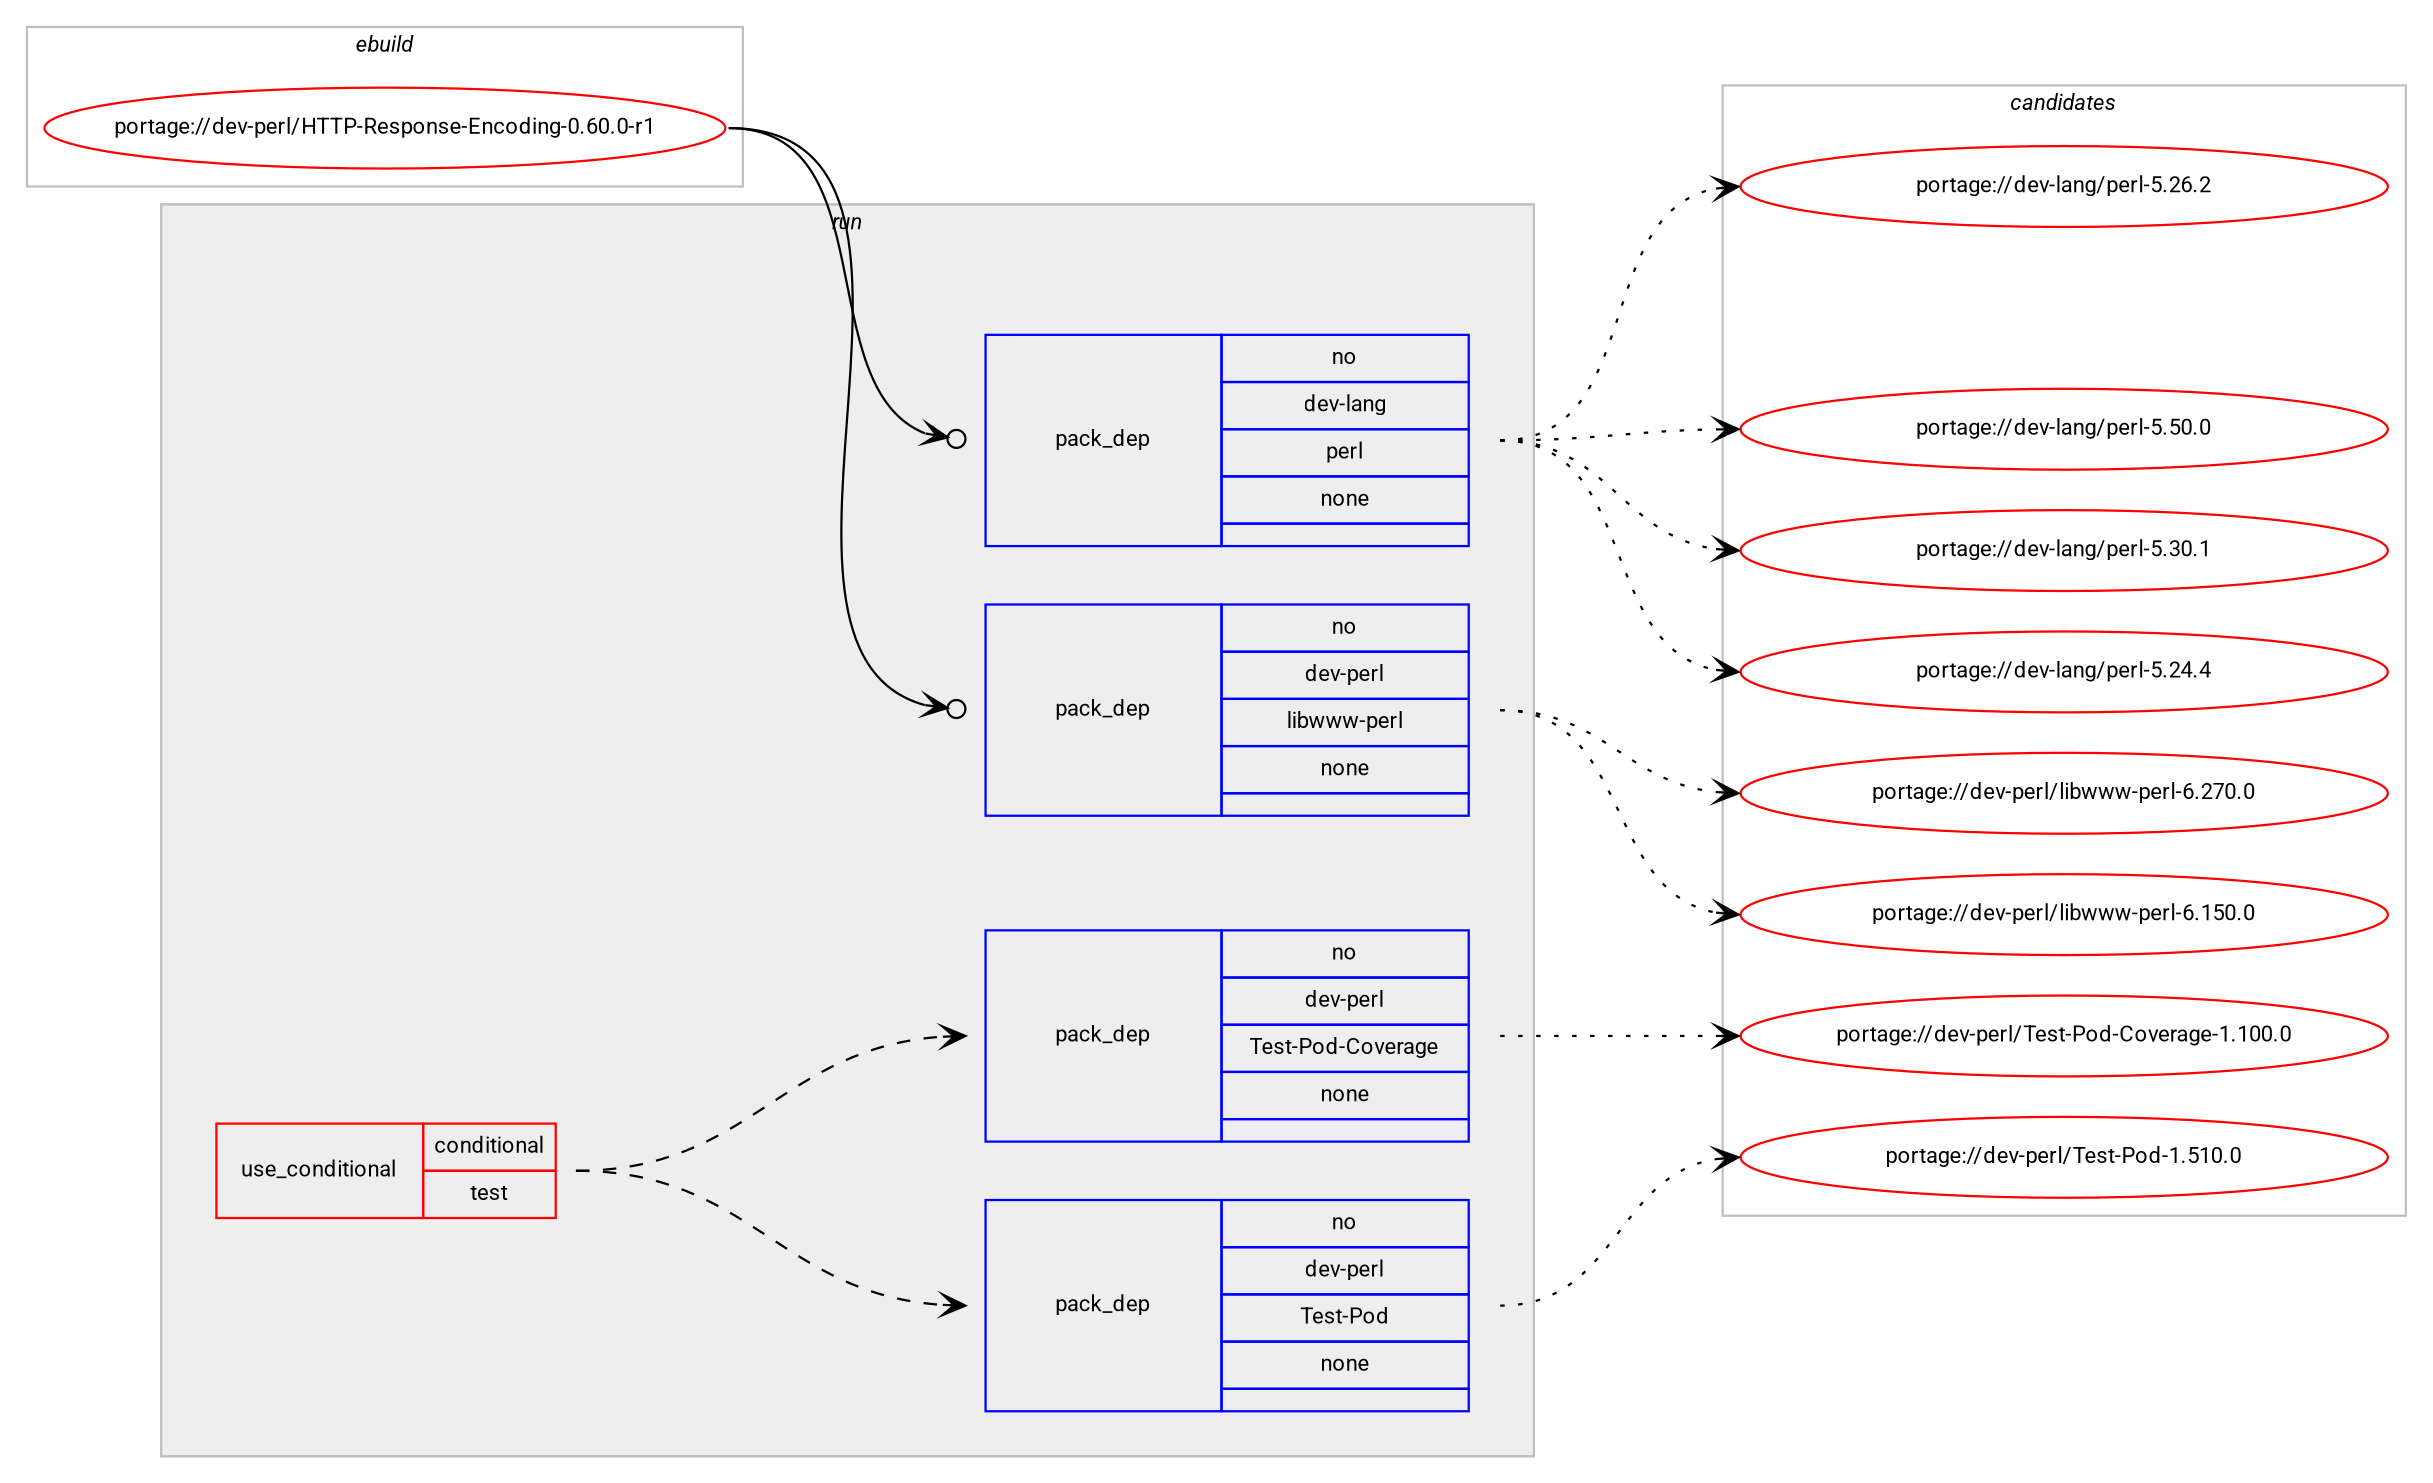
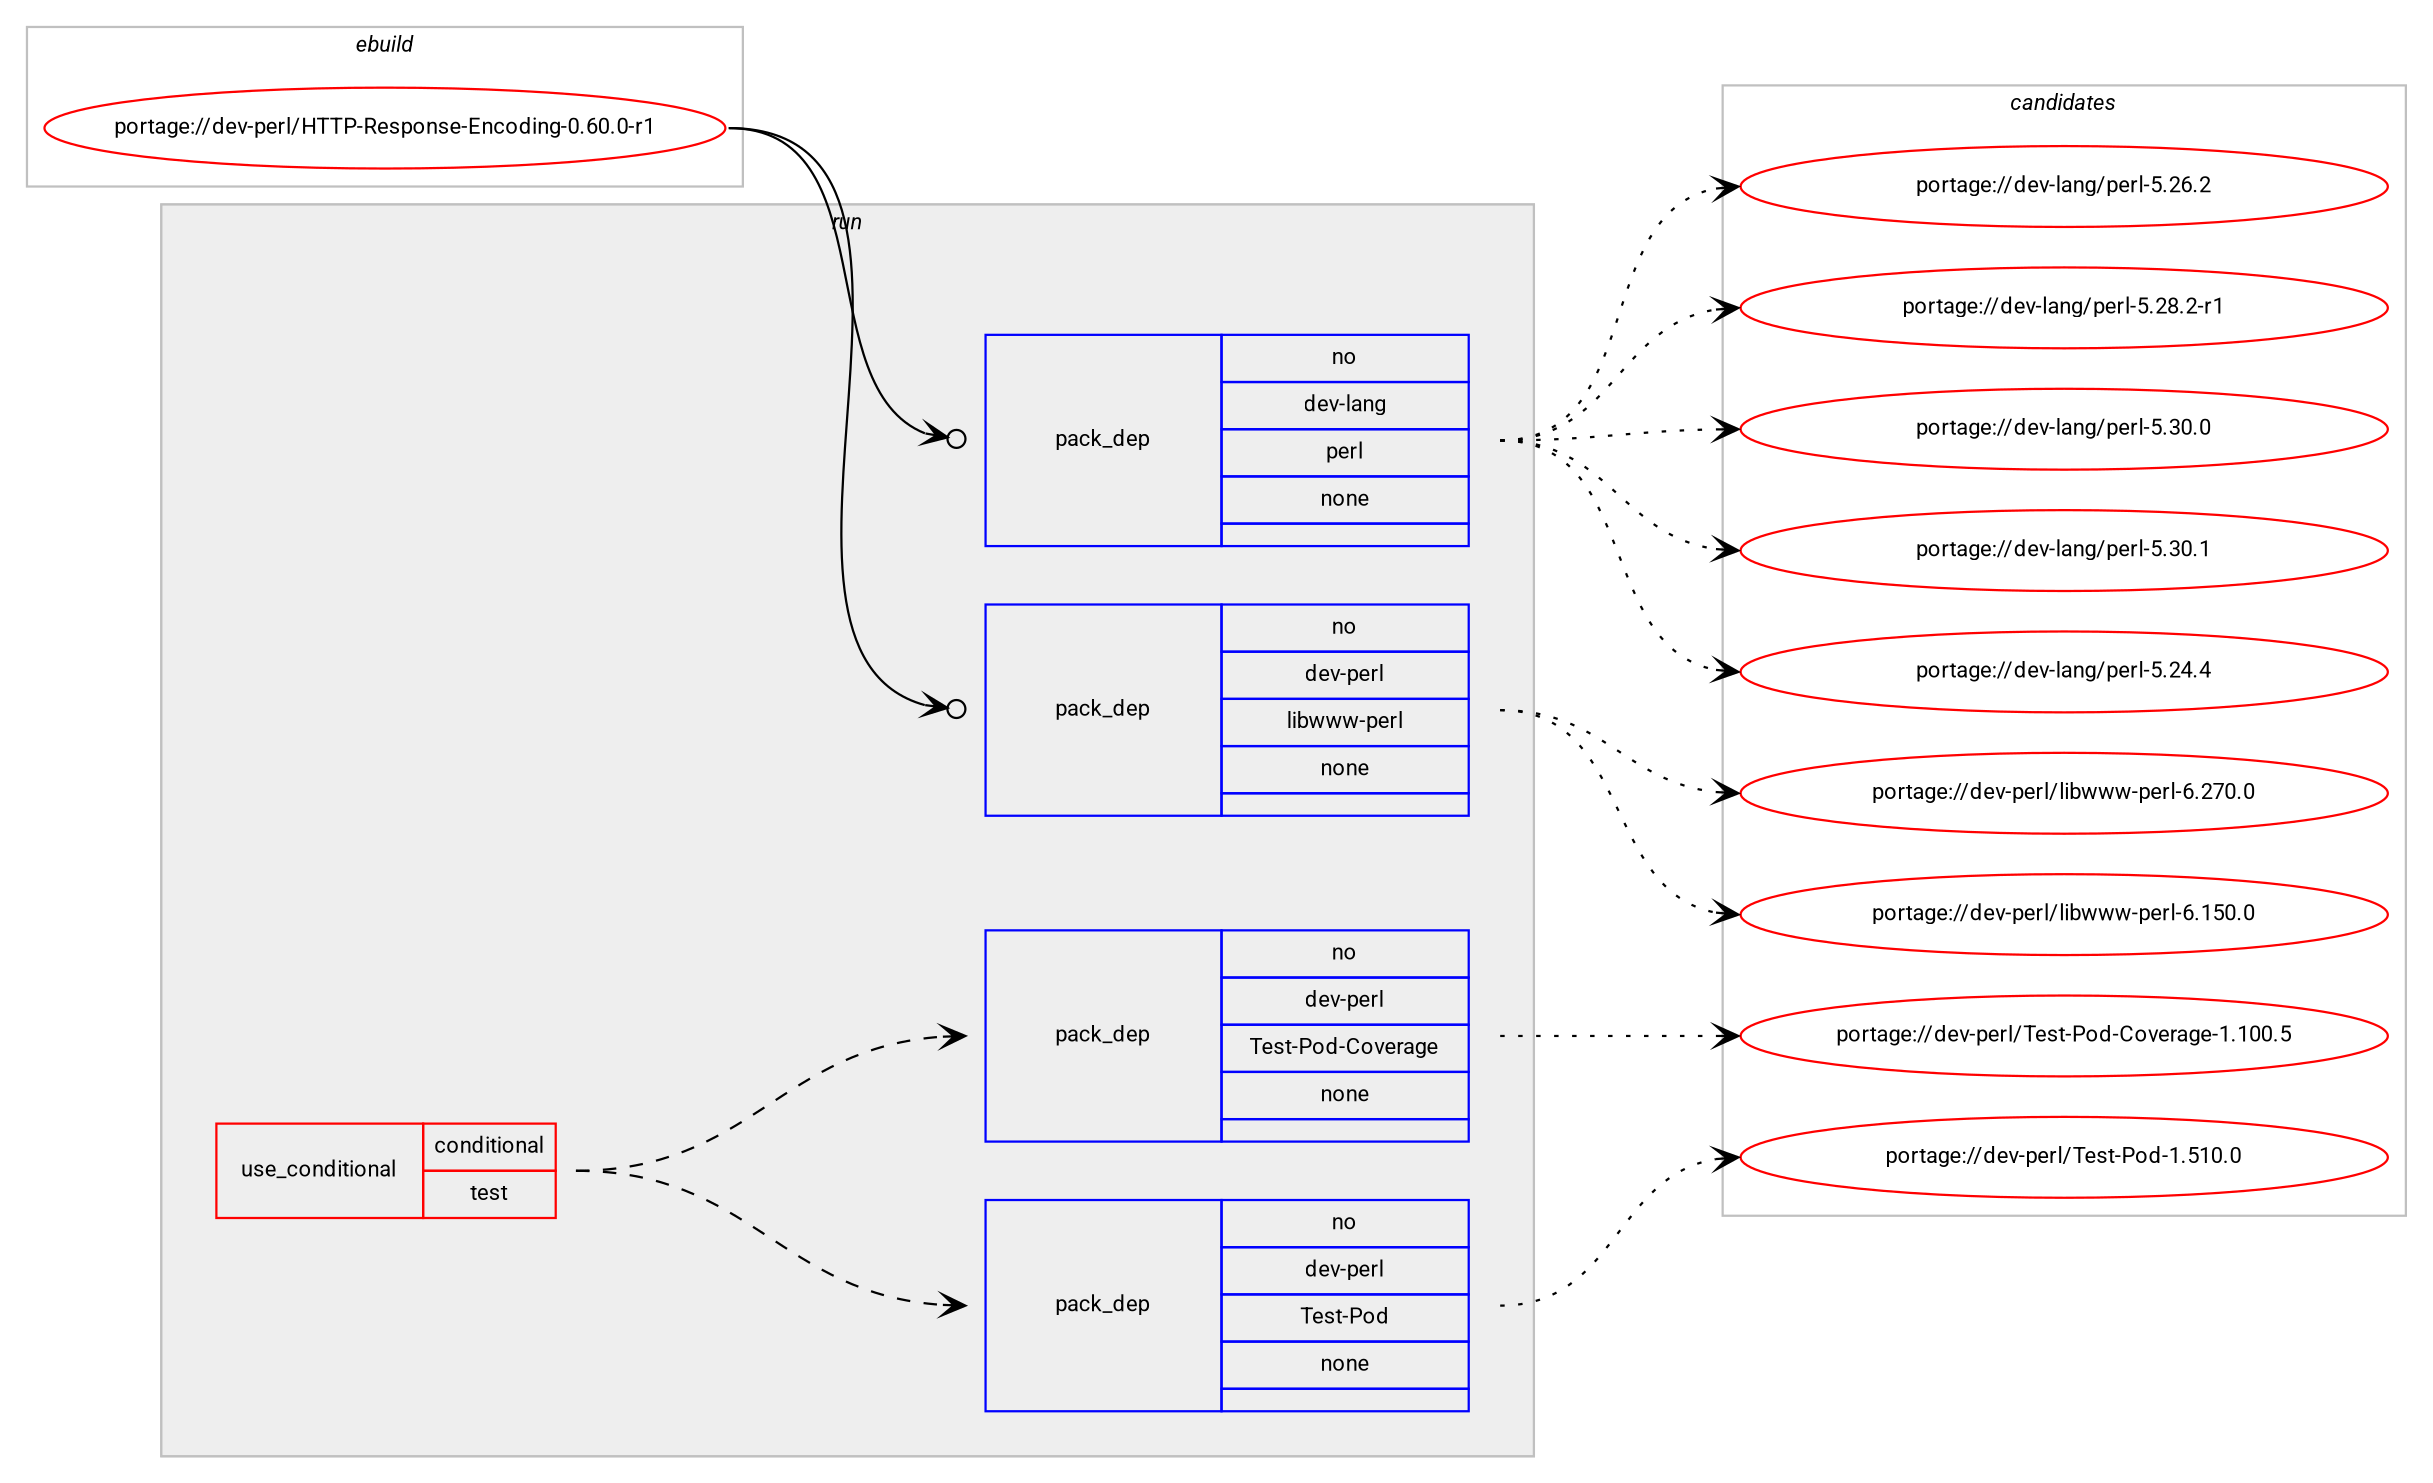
none -> (2064, 308)
(2064, 429) -> (2064, 429)
(2064, 1036) -> (2064, 1036)
